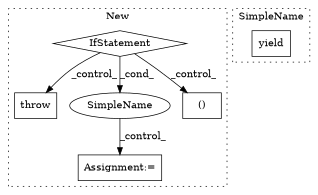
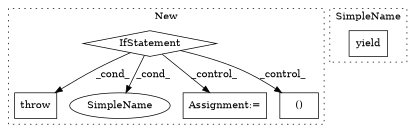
(94, 75) -> (113, 75)
(120, 133) -> (183, 71)
